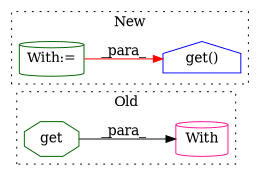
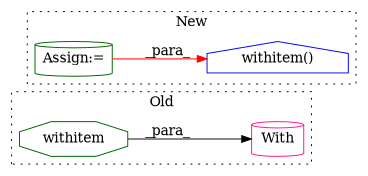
(52, 59) -> (74, 59)
(202, 59) -> (278, 59)
(52, 139) -> (74, 139)
